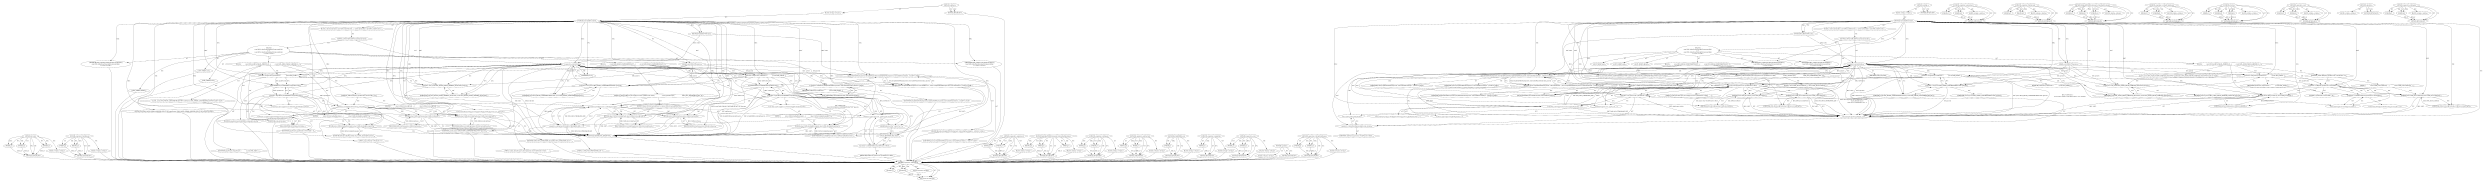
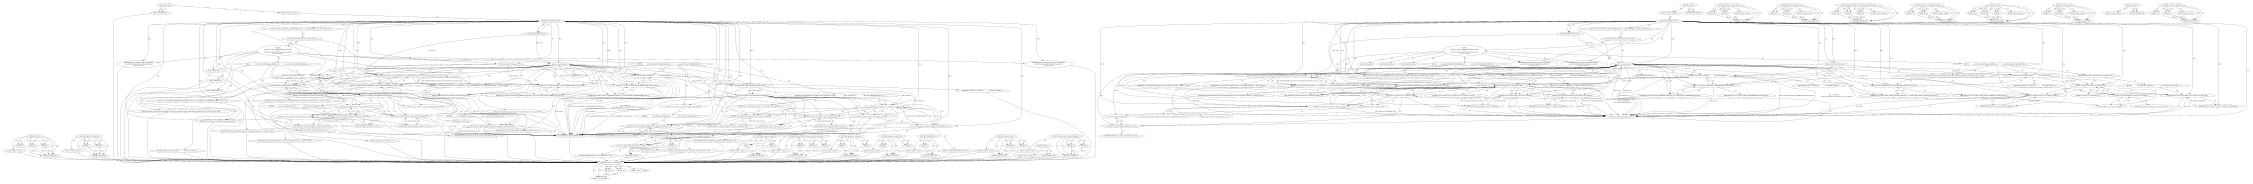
(775, 91) -> (871, 127)
